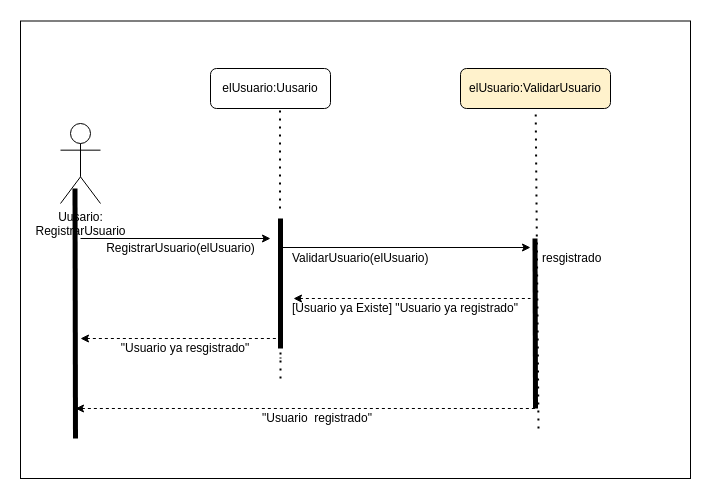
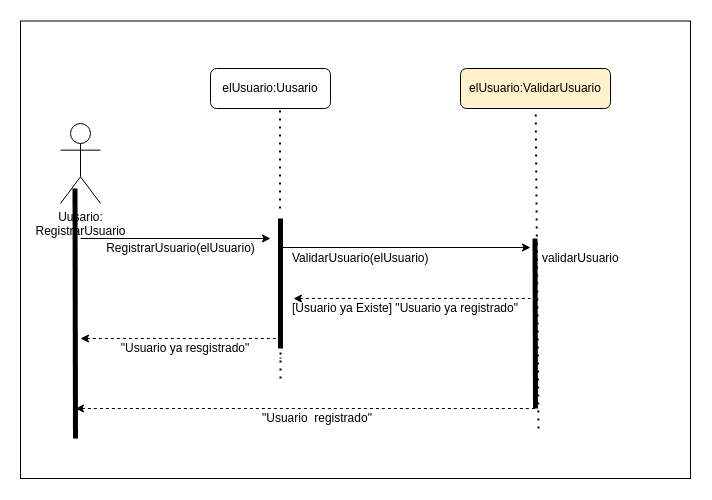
(578, 259) -> (585, 259)
